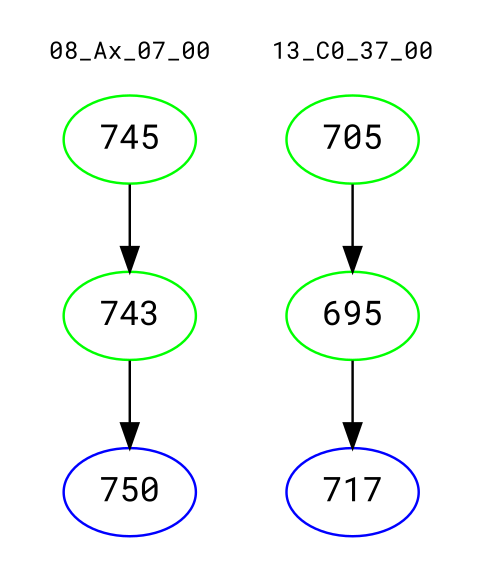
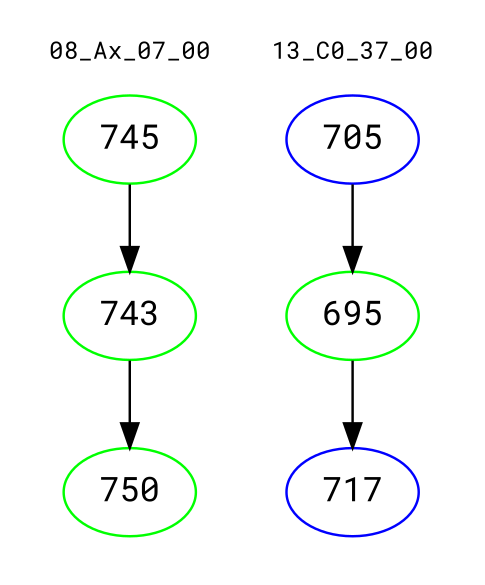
(353, 140) -> (353, 140)
(130, 492) -> (130, 492)
